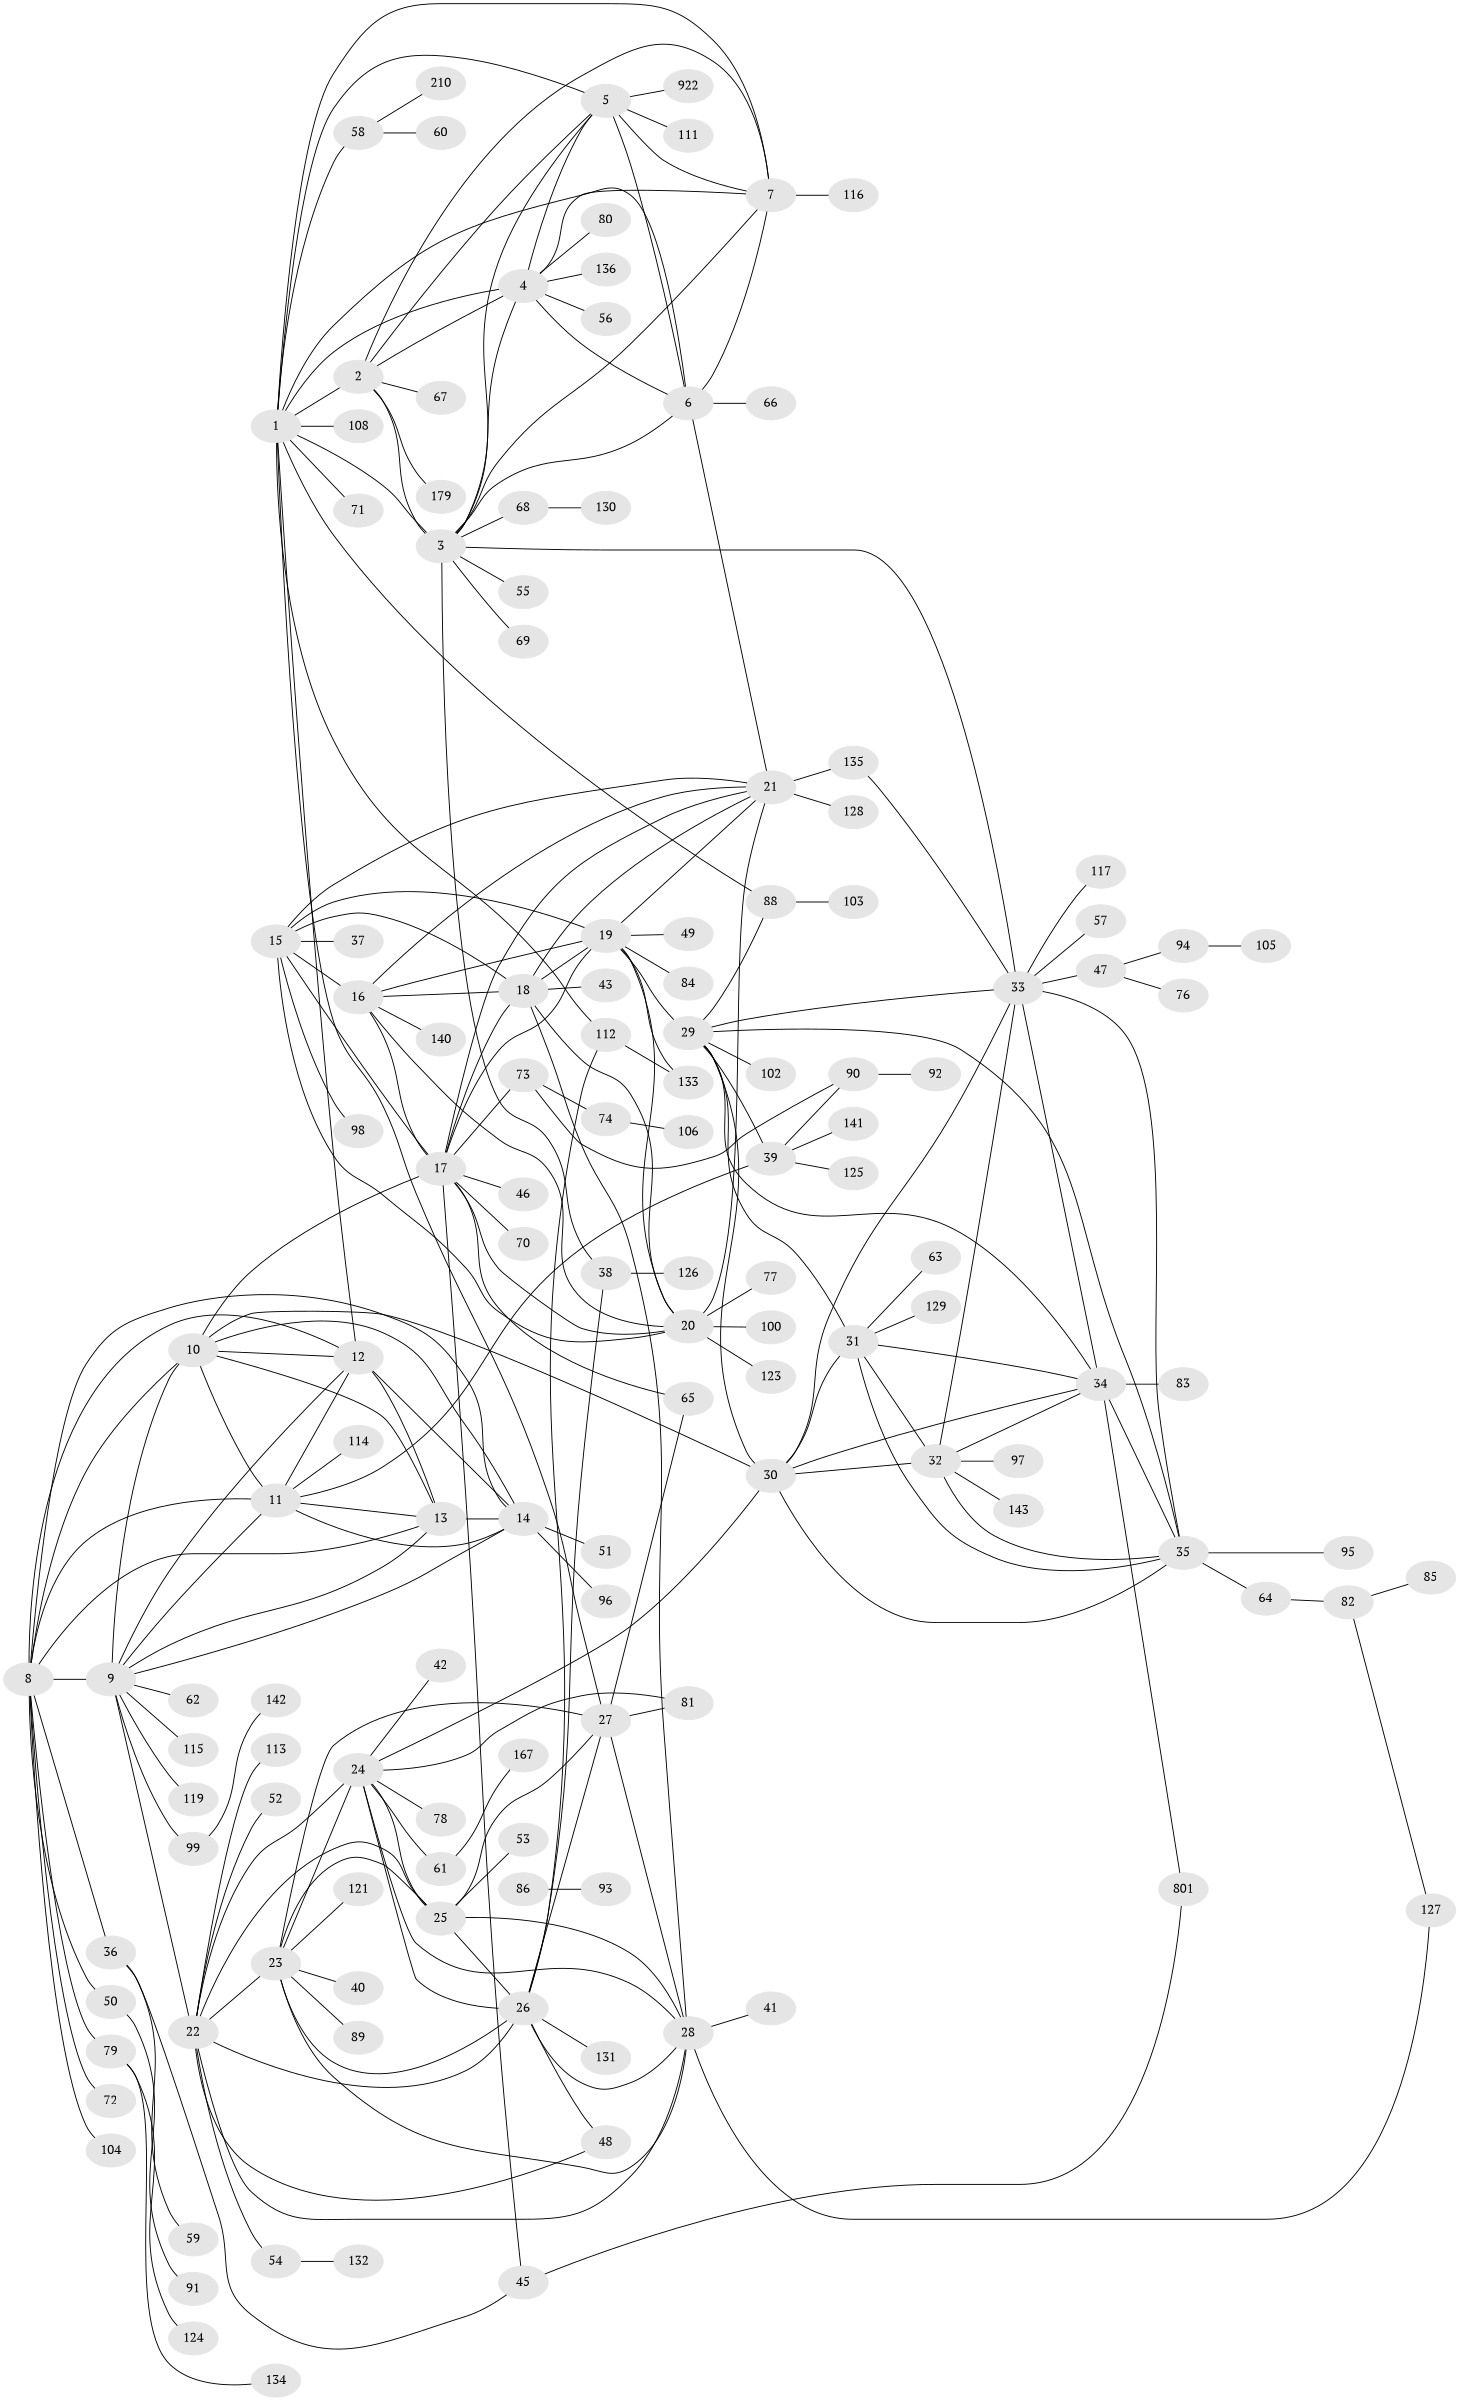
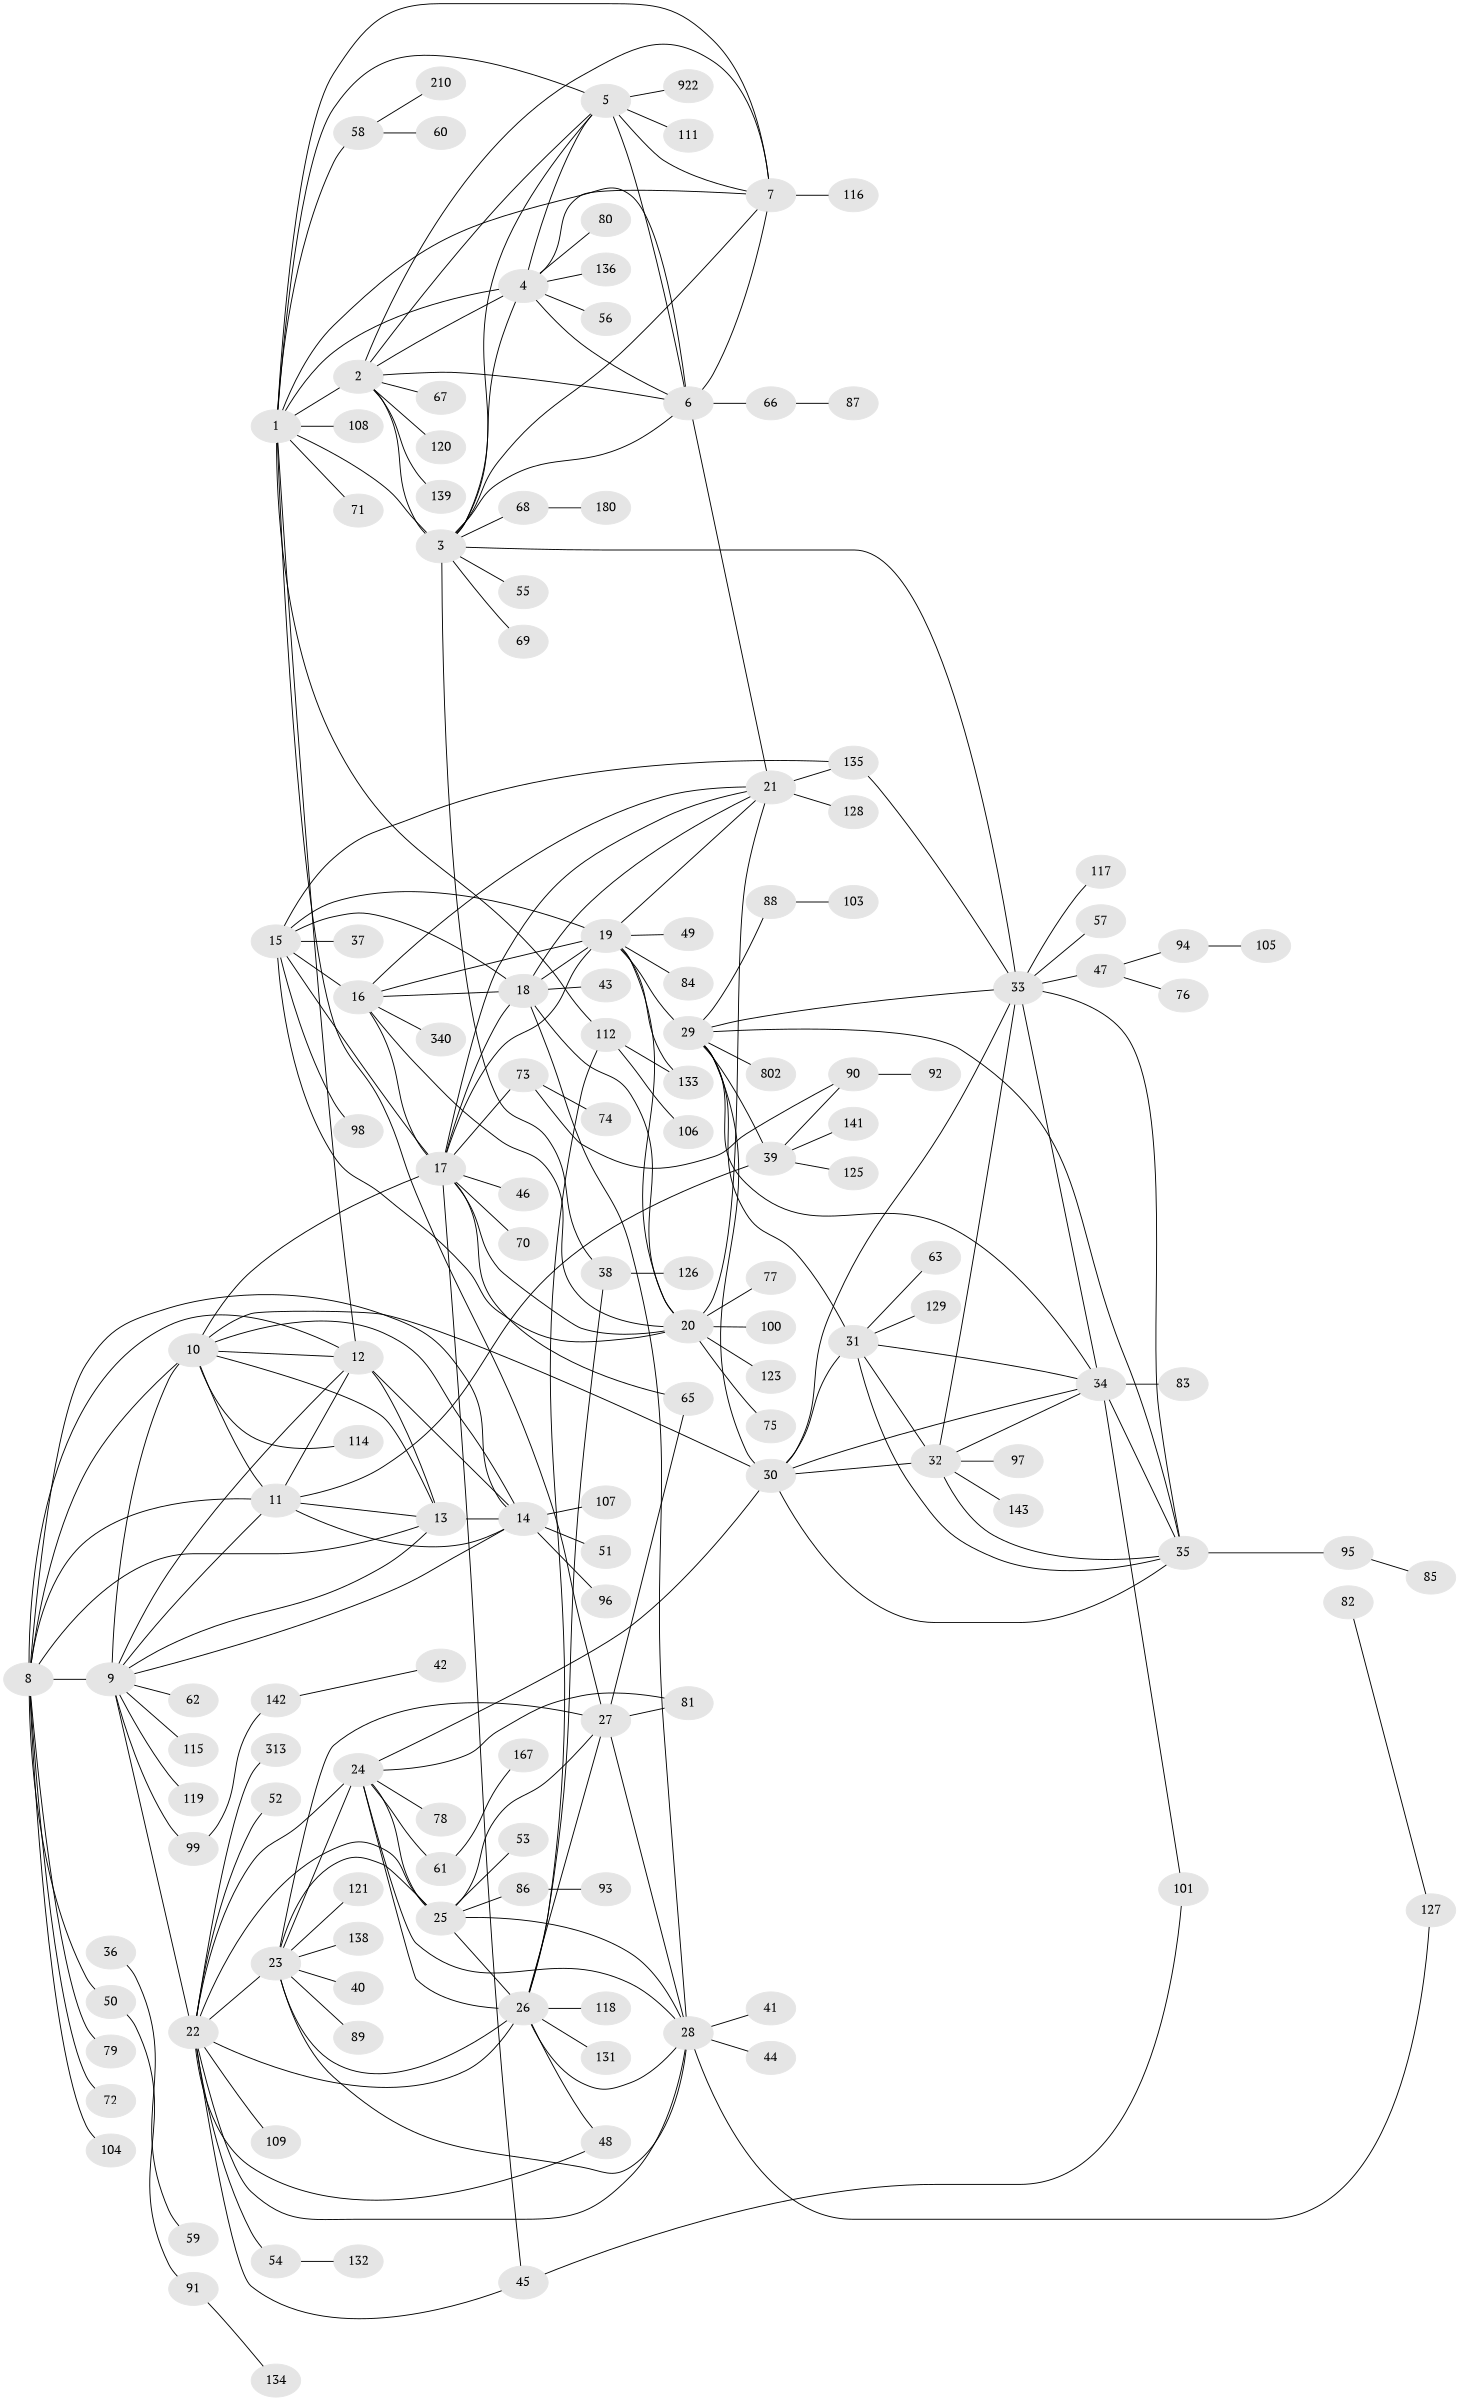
none -> (524, 379)
none -> (853, 403)
none -> (441, 447)
(441, 497) -> (441, 497)
(606, 508) -> (606, 508)
(487, 697) -> none
(502, 808) -> (532, 783)
(441, 1040) -> (441, 1040)
(771, 1074) -> (771, 1074)
(655, 1127) -> (646, 1084)
none -> (771, 1426)
(317, 1471) -> (250, 1435)
none -> (606, 1502)
(1390, 1590) -> (1390, 1565)
(1266, 1599) -> none
(398, 1720) -> (358, 1683)
(276, 1750) -> (276, 1750)
(70, 1816) -> none
(1183, 1889) -> (1183, 1889)
none -> (482, 1904)
none -> (358, 1939)
none -> (606, 2008)
none -> (771, 2058)
none -> (276, 2142)
(146, 2258) -> (236, 2334)
(227, 2272) -> (258, 2290)
(193, 2338) -> none
